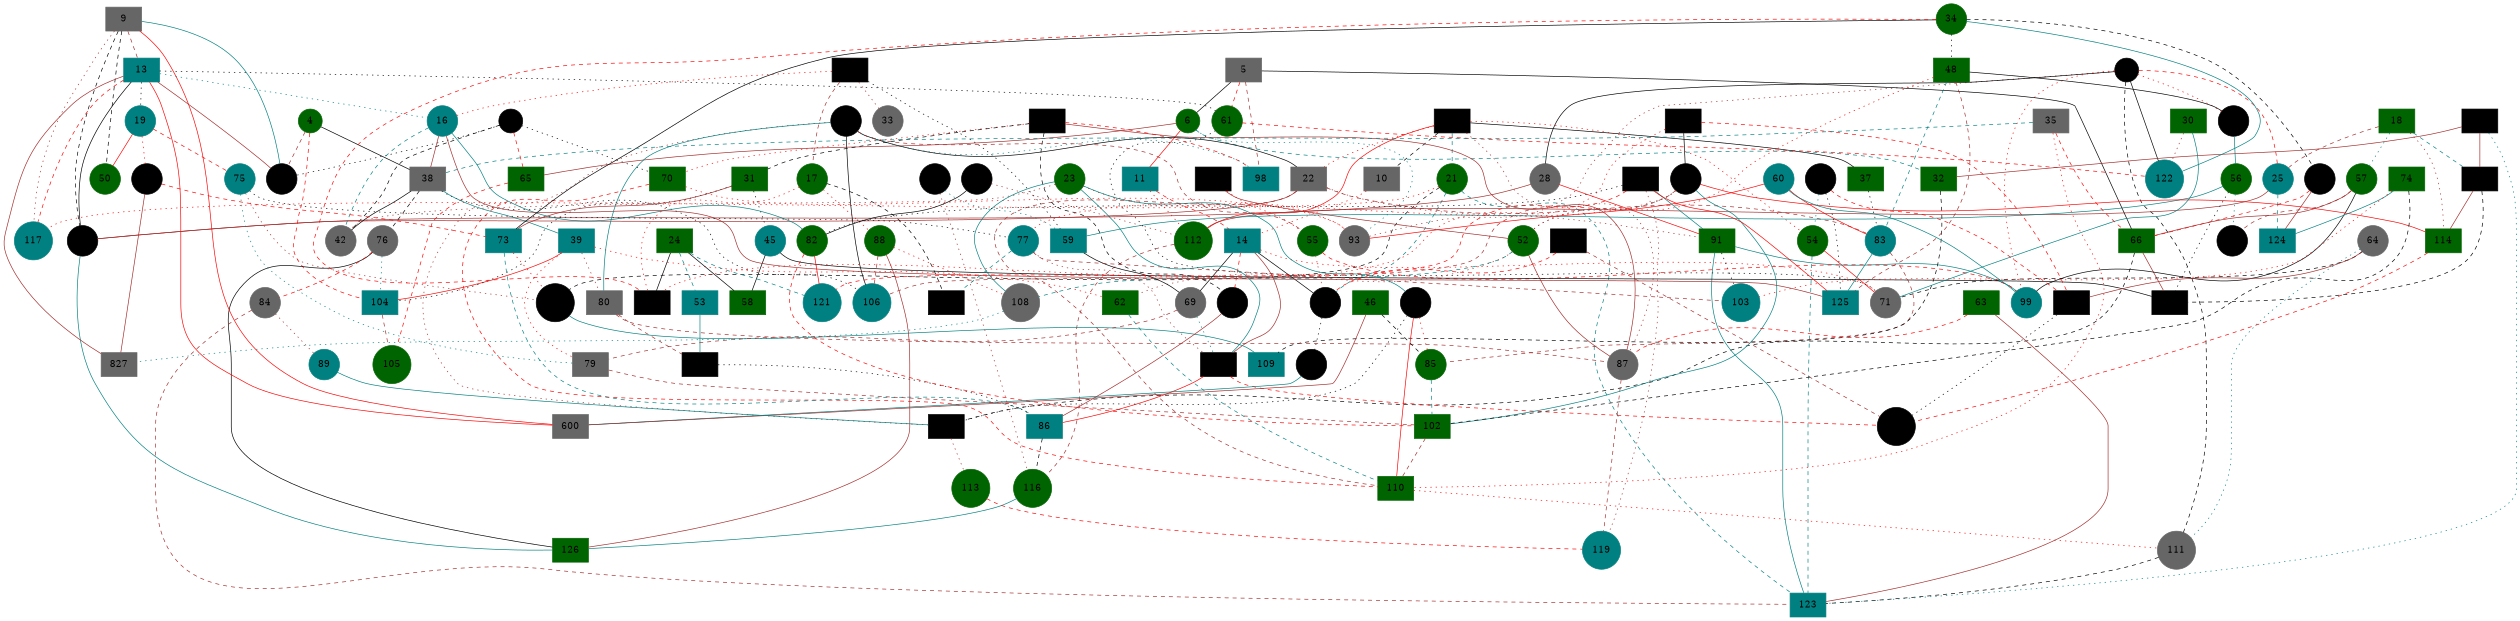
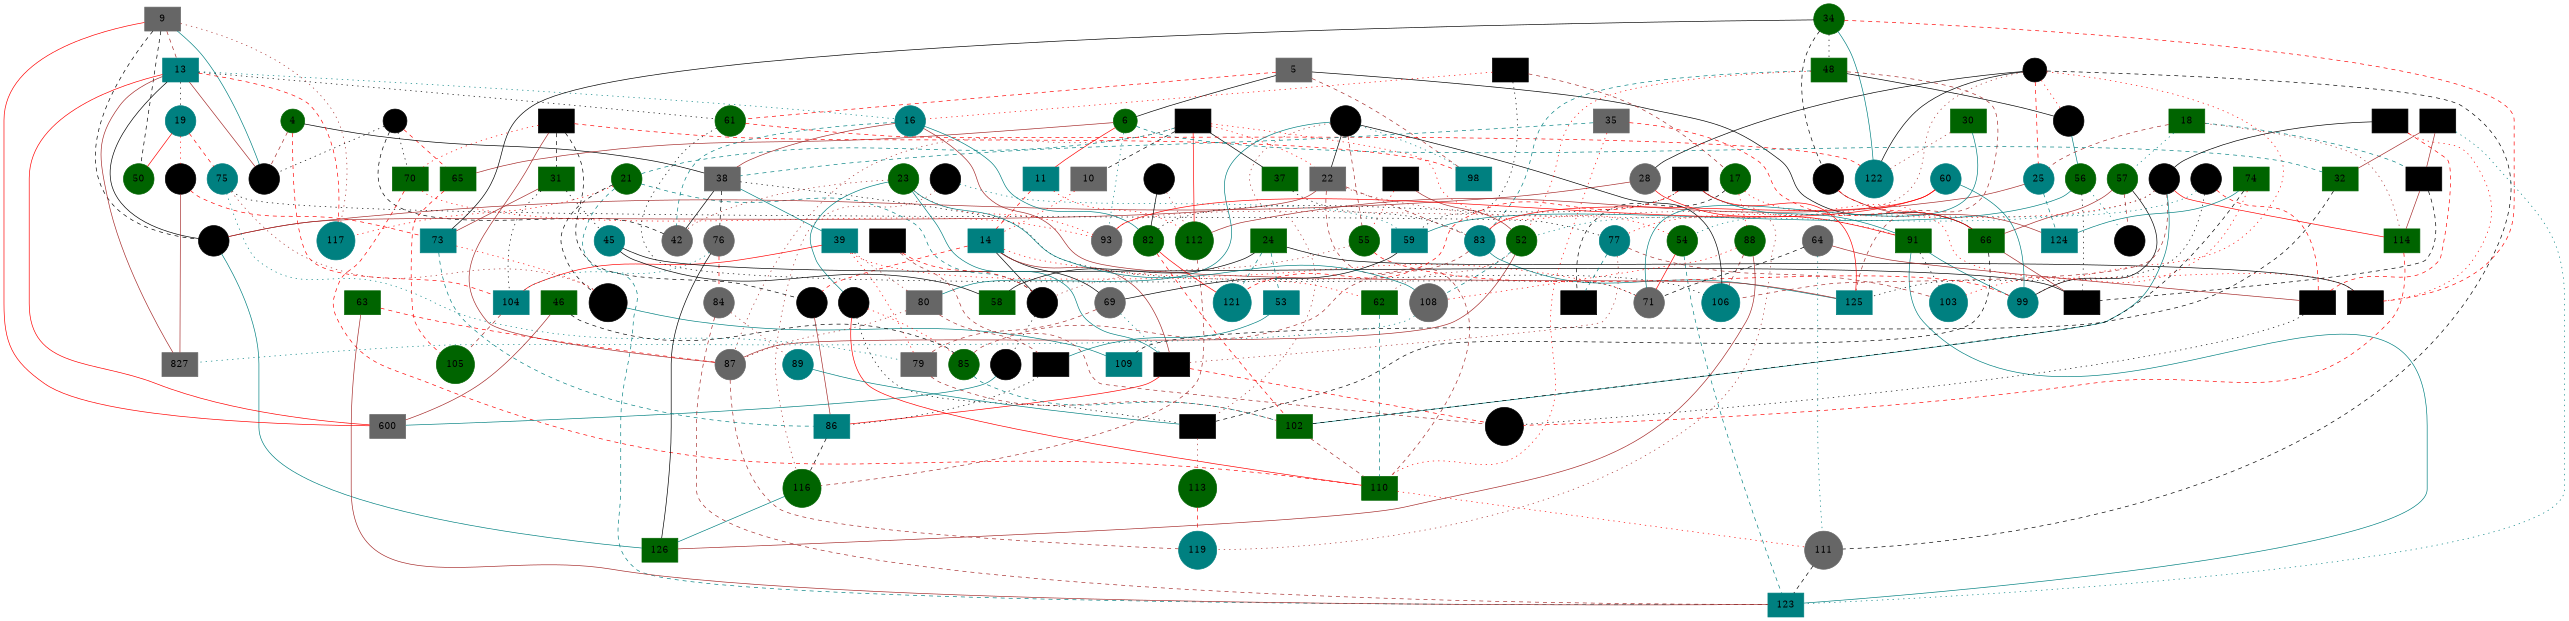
(888, 121) -> none
(1086, 343) -> (812, 336)
